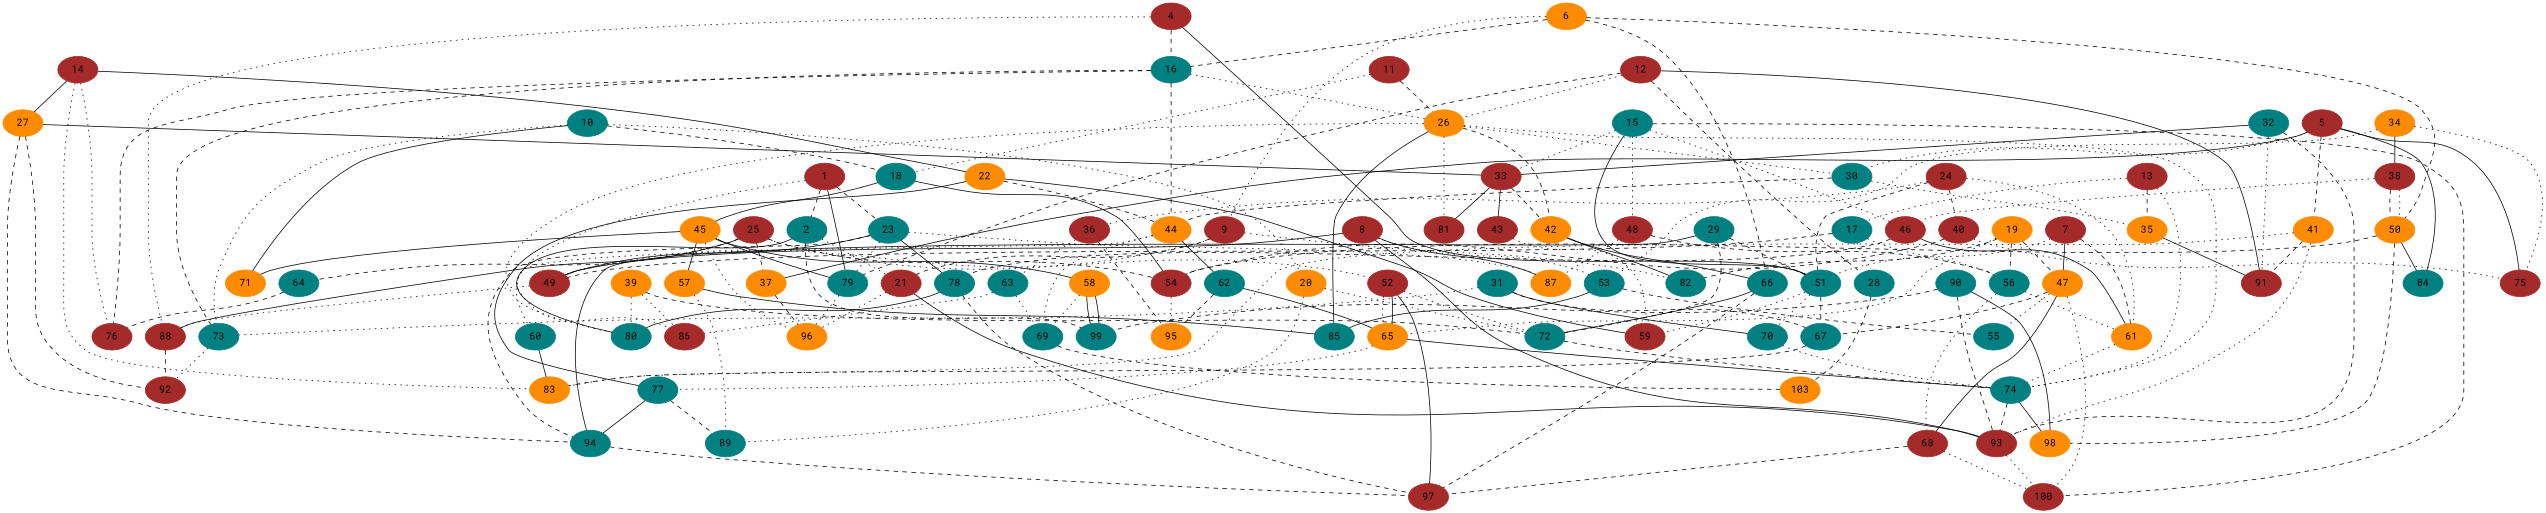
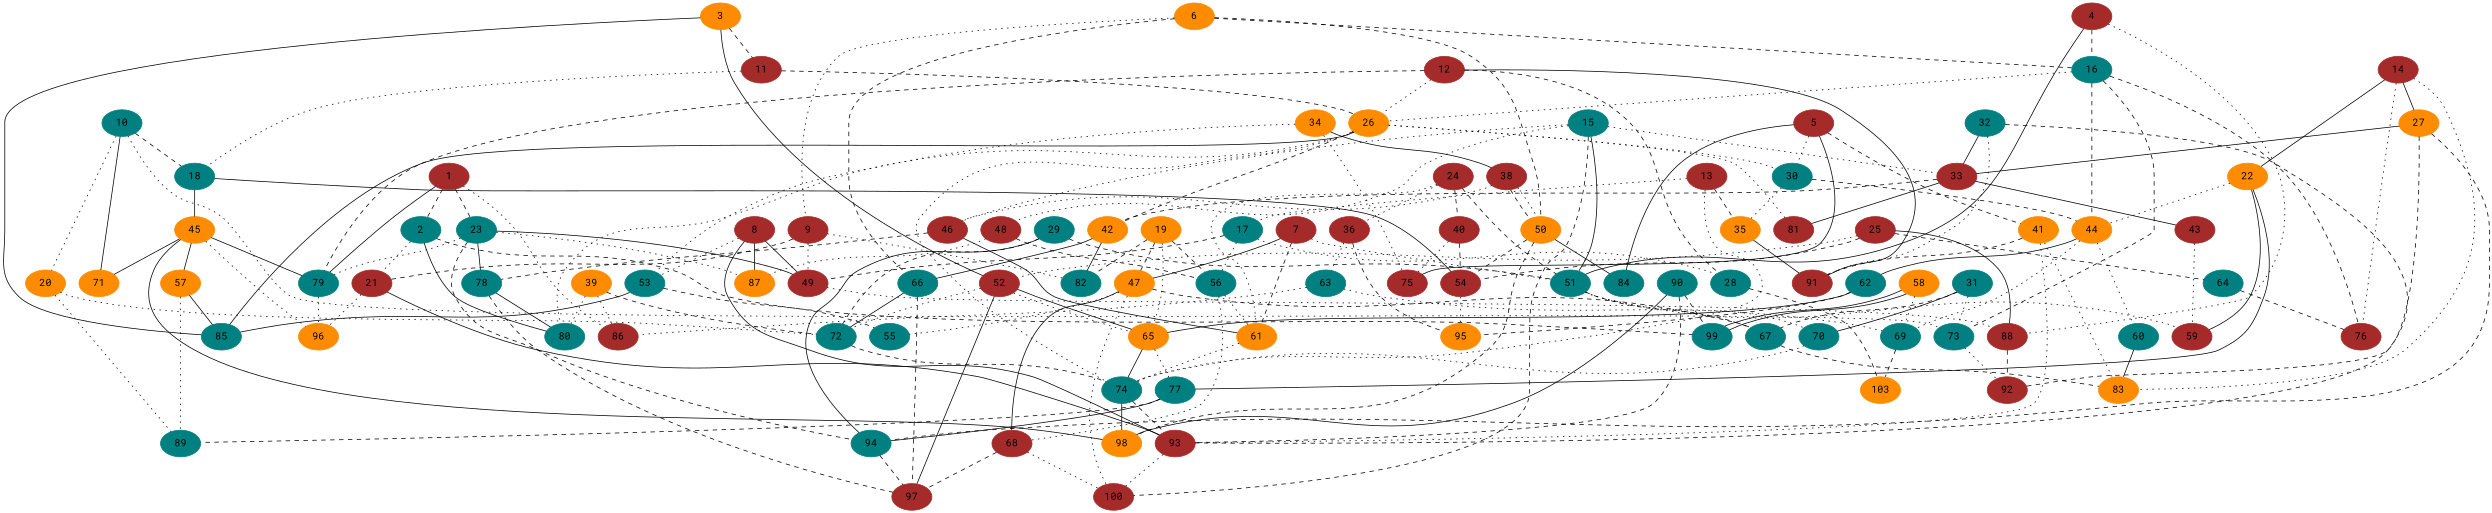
none -> (721, 16)
(1046, 190) -> (2170, 203)
(830, 261) -> (574, 414)
(766, 283) -> none
